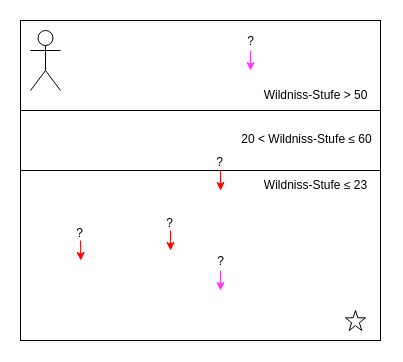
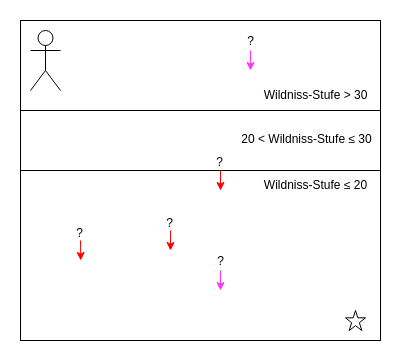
(316, 96) -> (316, 96)
(307, 140) -> (307, 140)
(316, 186) -> (316, 186)
